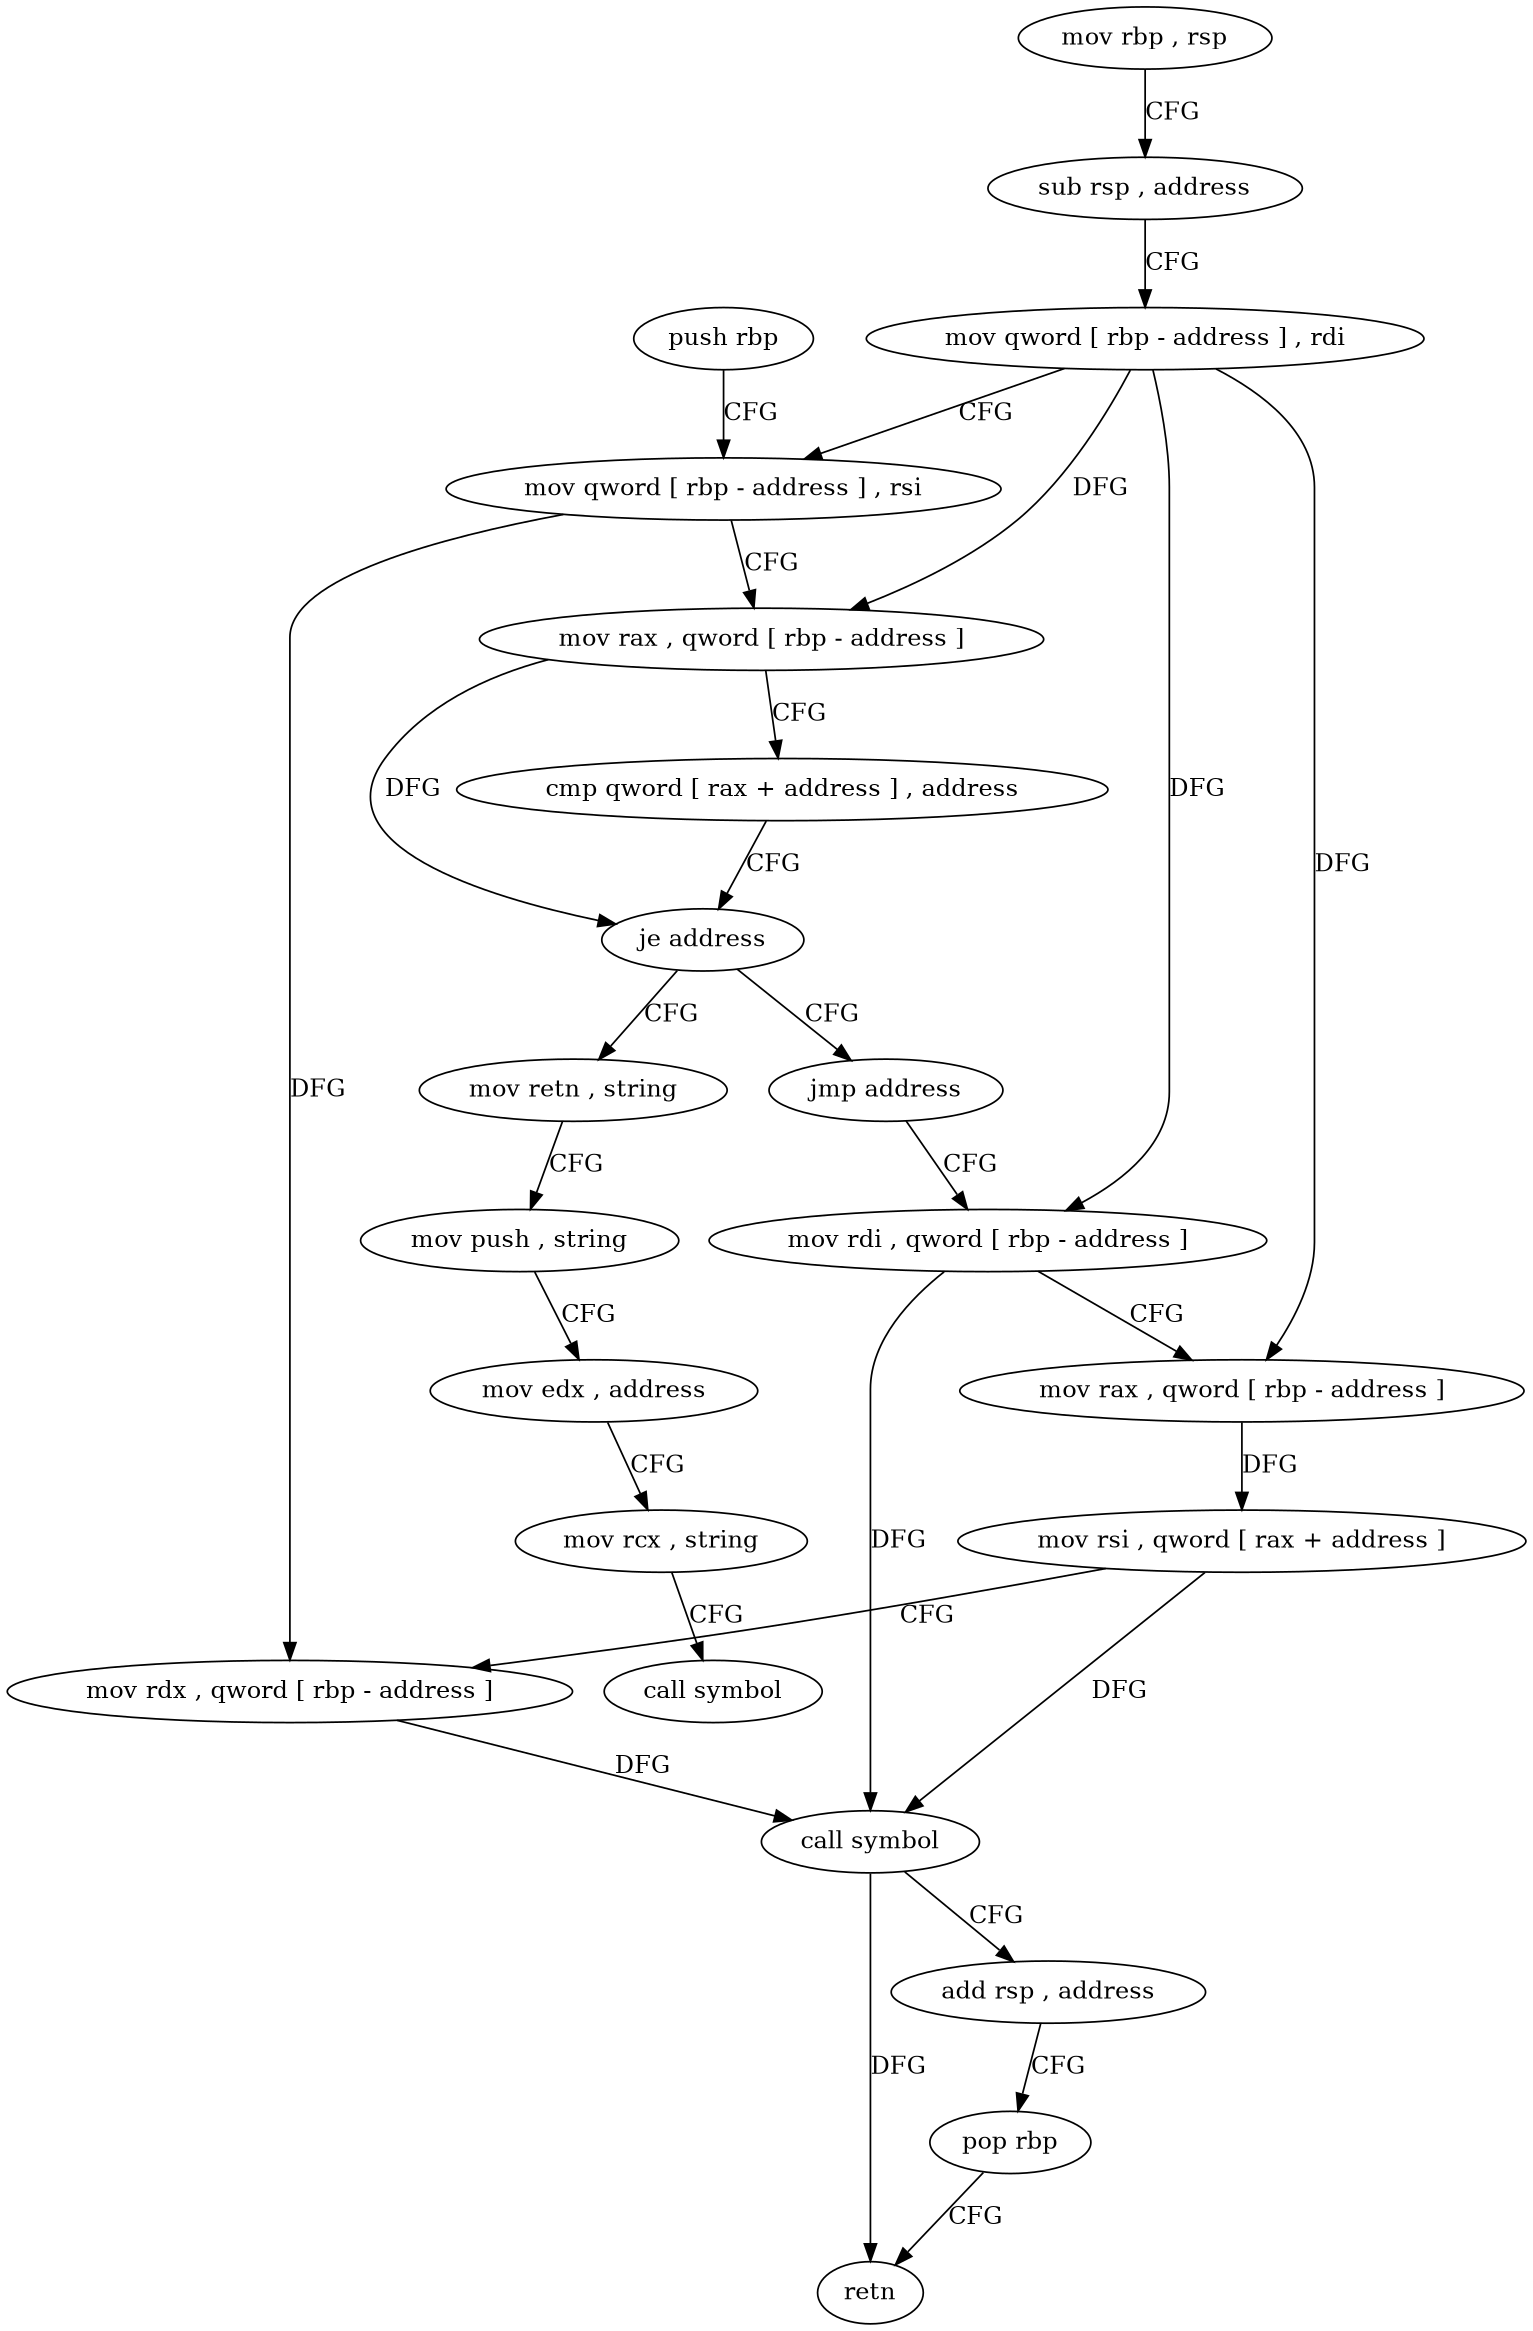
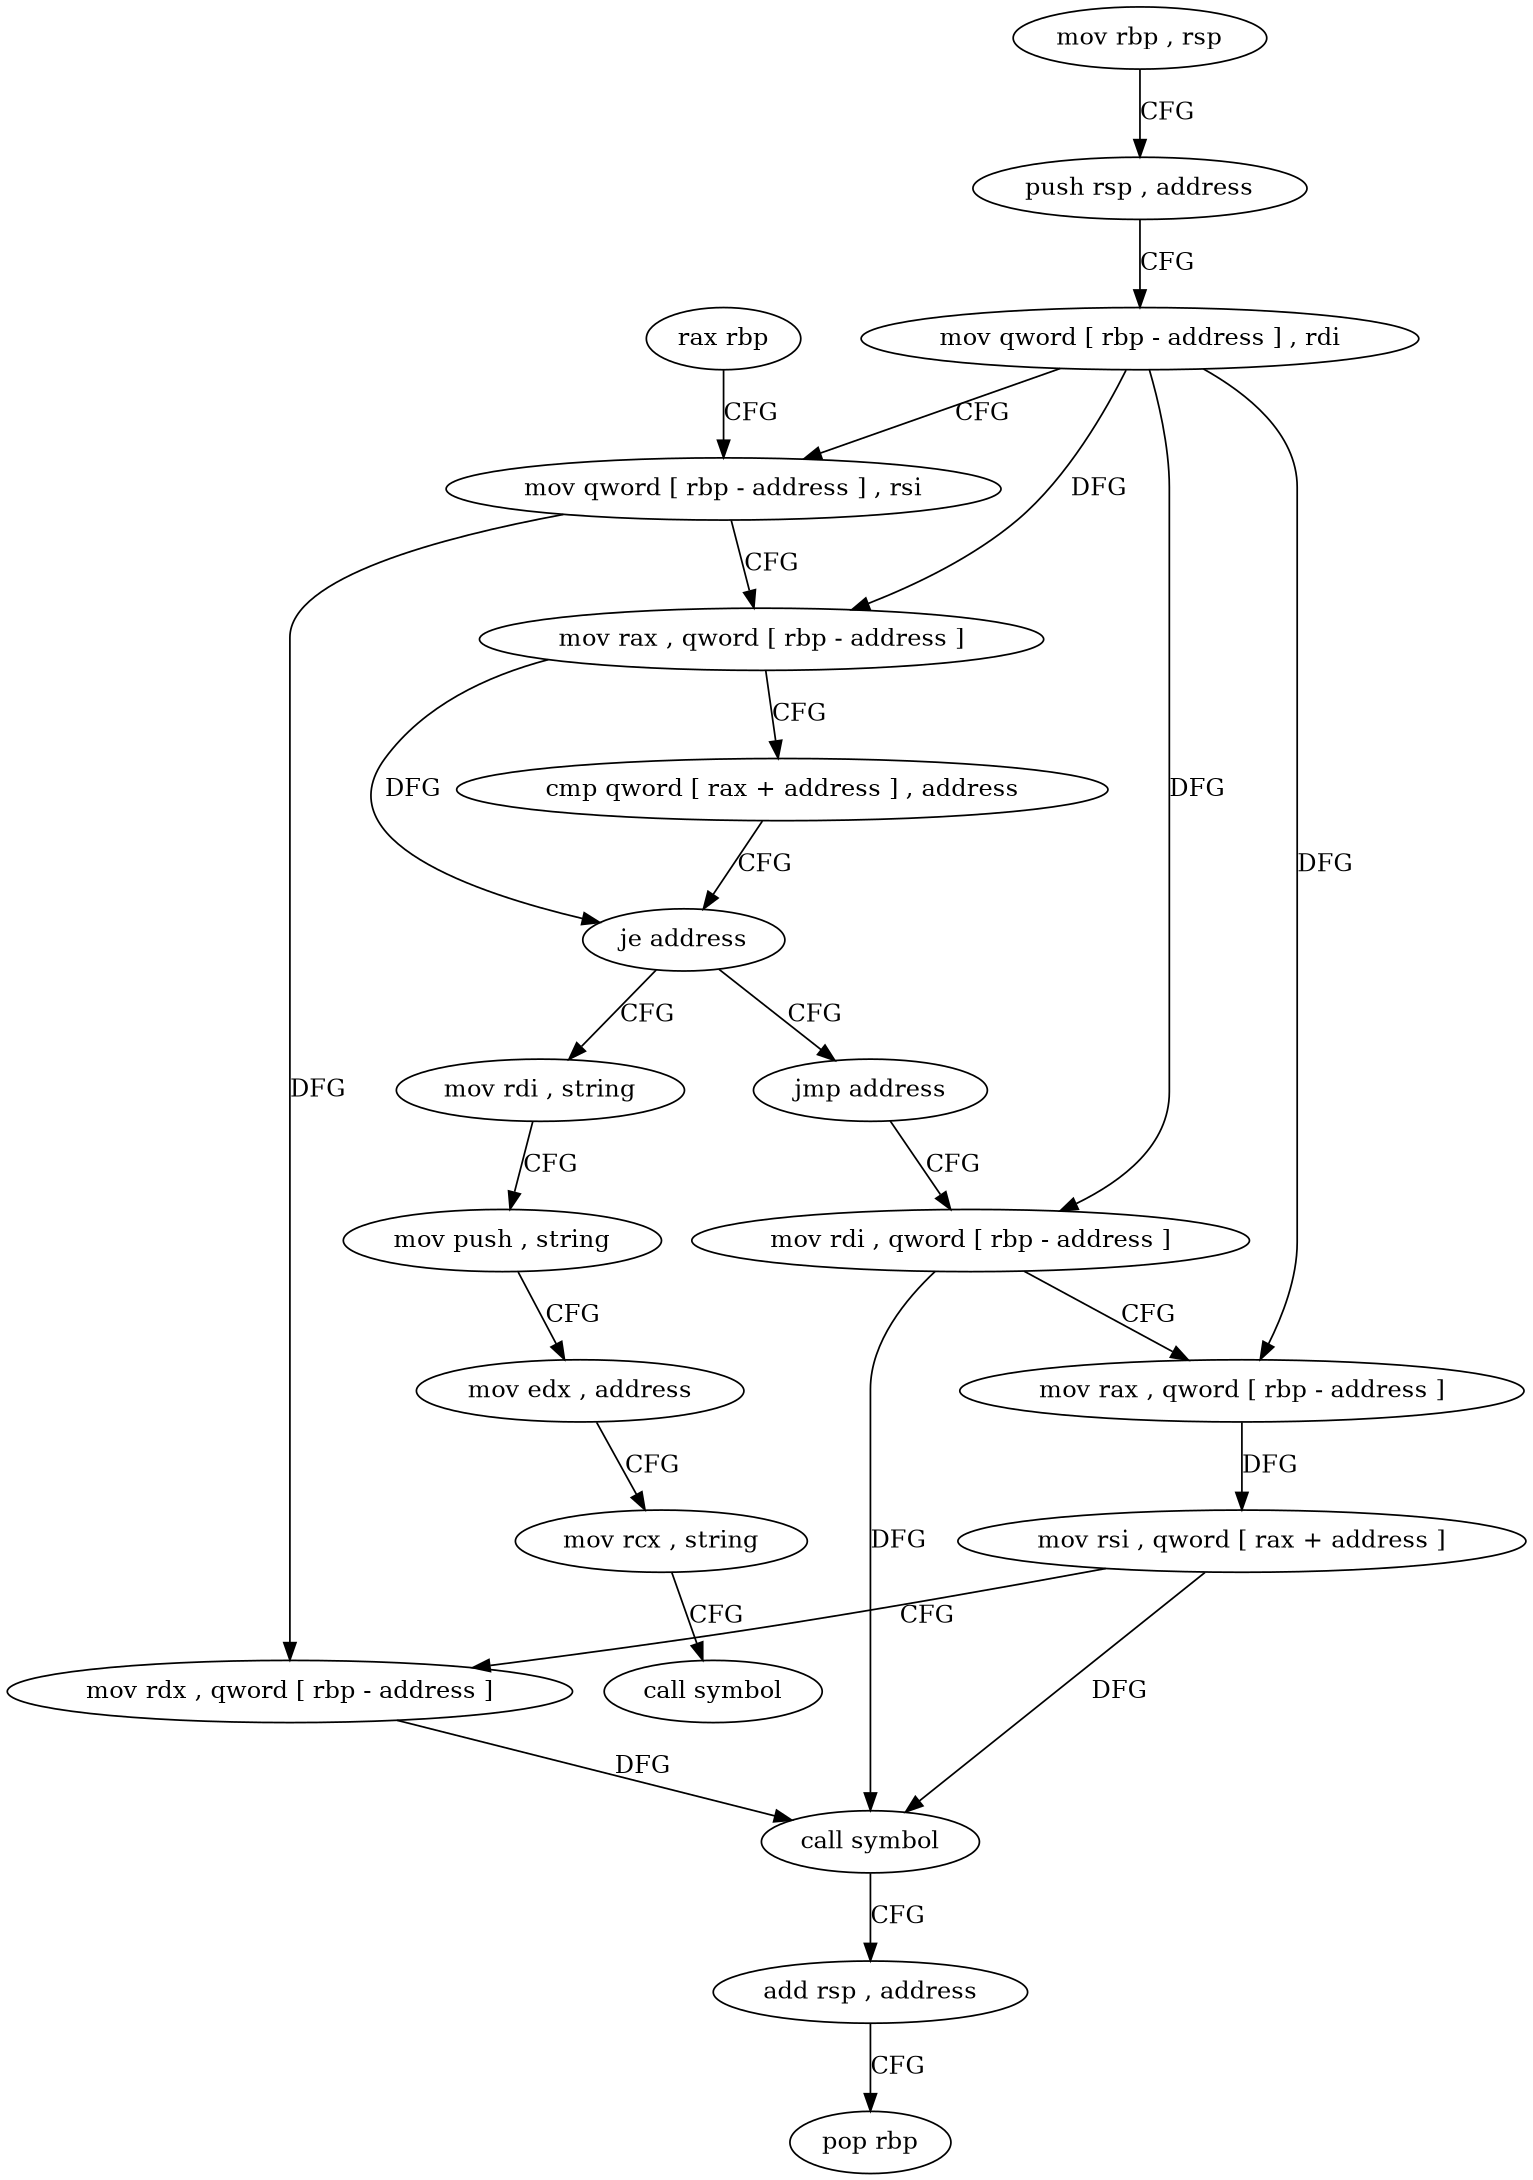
(1145, 188) -> (1140, 188)
(724, 339) -> (724, 339)
(573, 1090) -> (540, 1090)
(870, 2293) -> none
